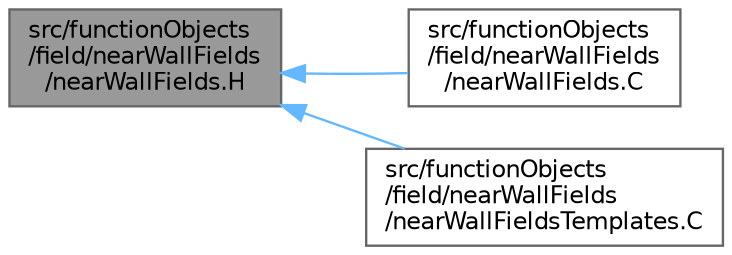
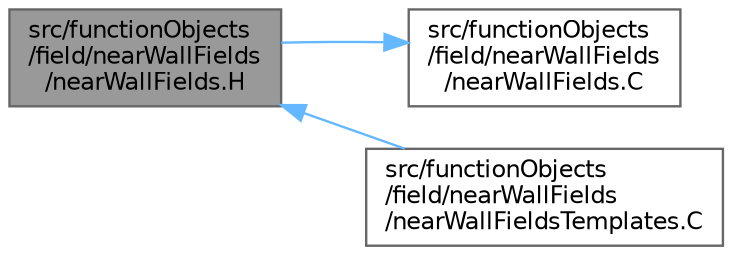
(357, 74) -> (332, 42)
